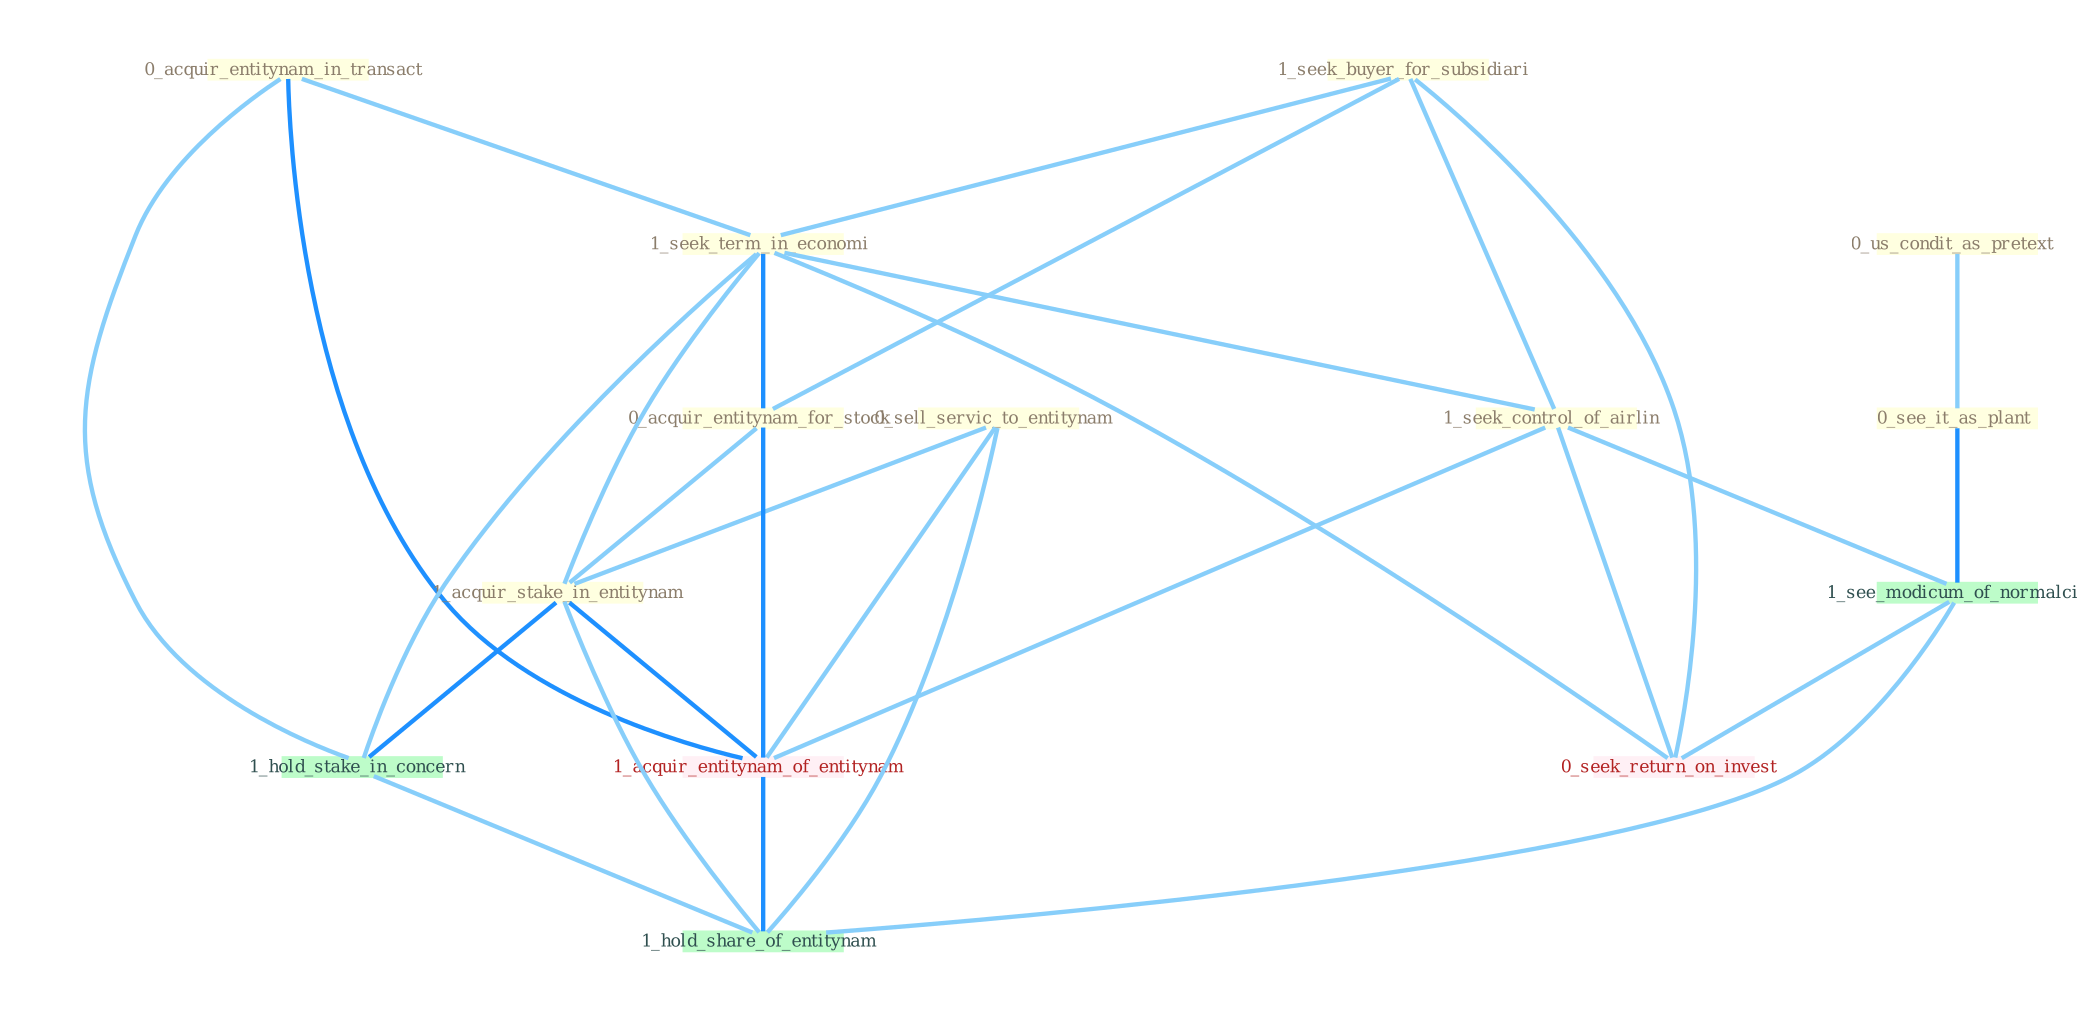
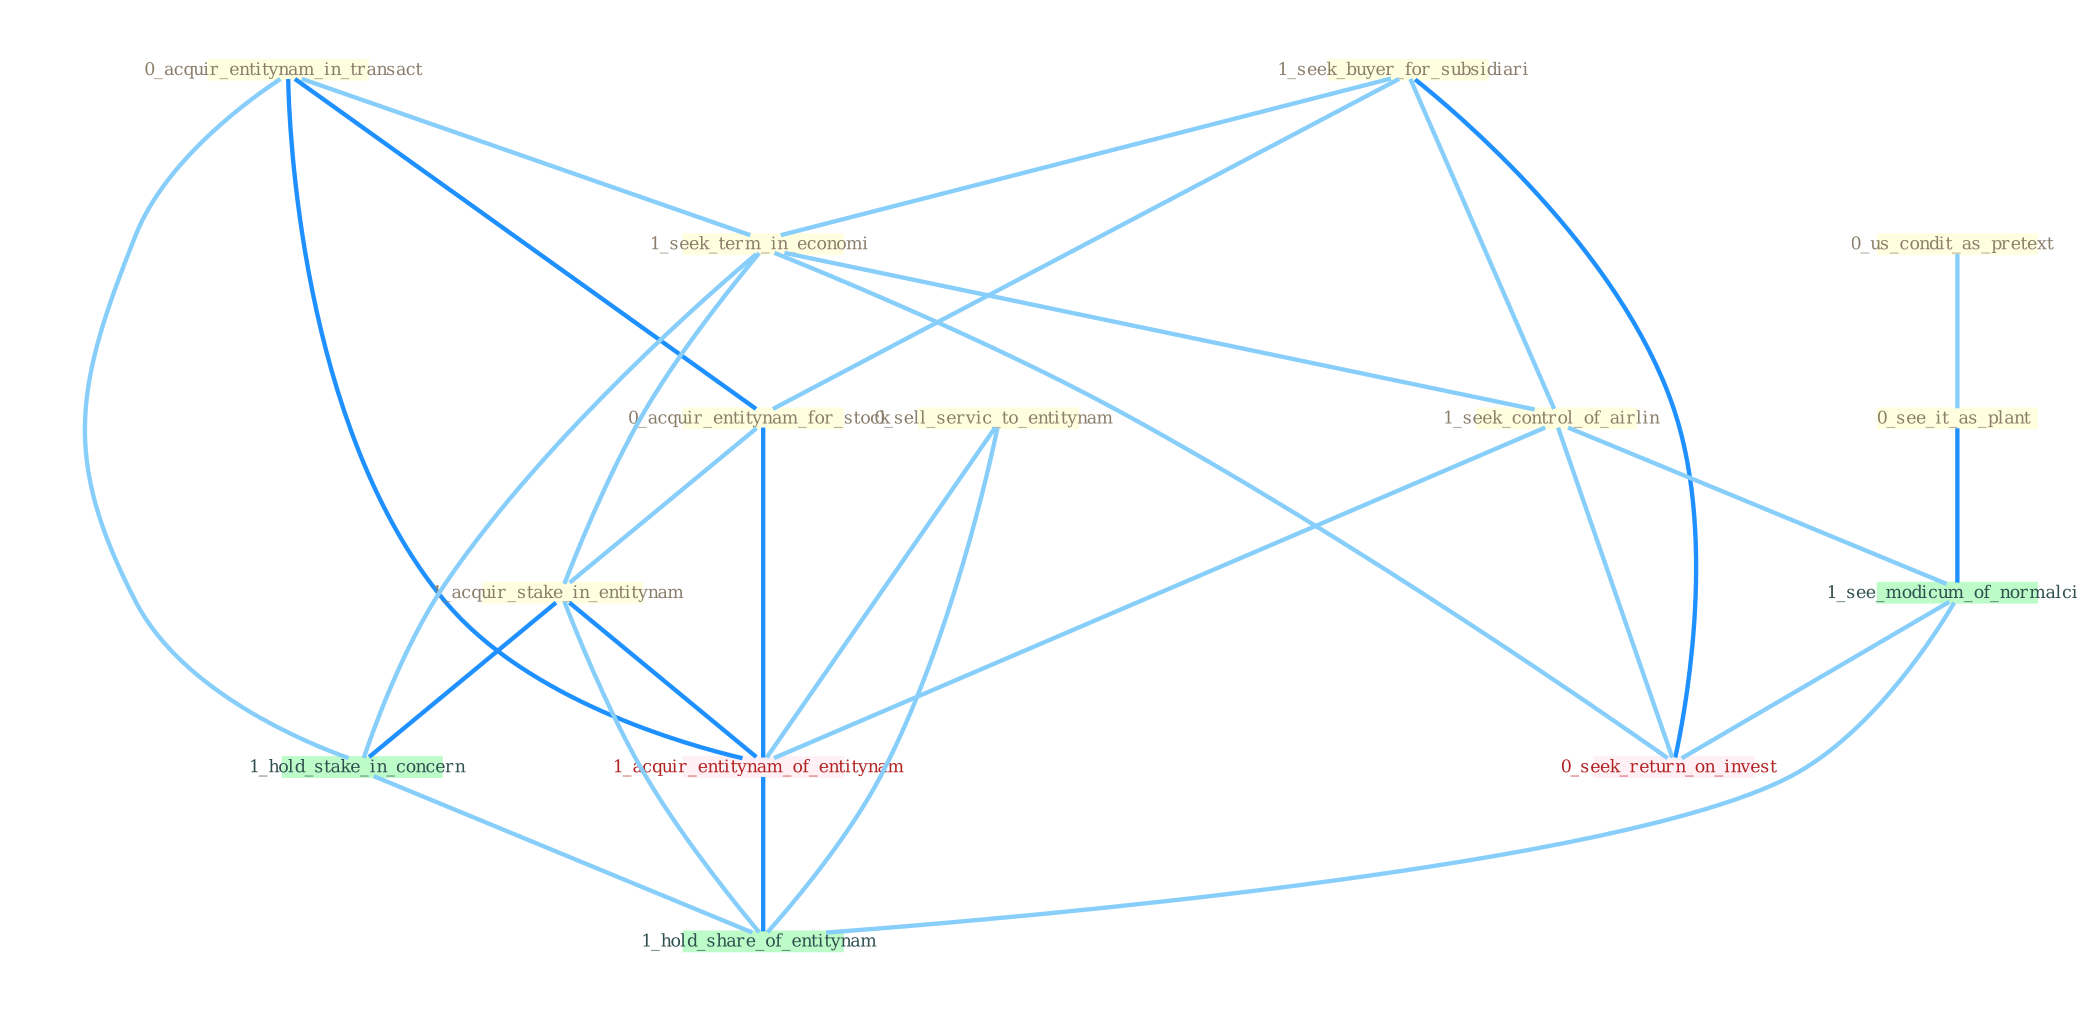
(763, 331) -> (525, 244)
(1660, 376) -> (1660, 376)
(791, 502) -> none
